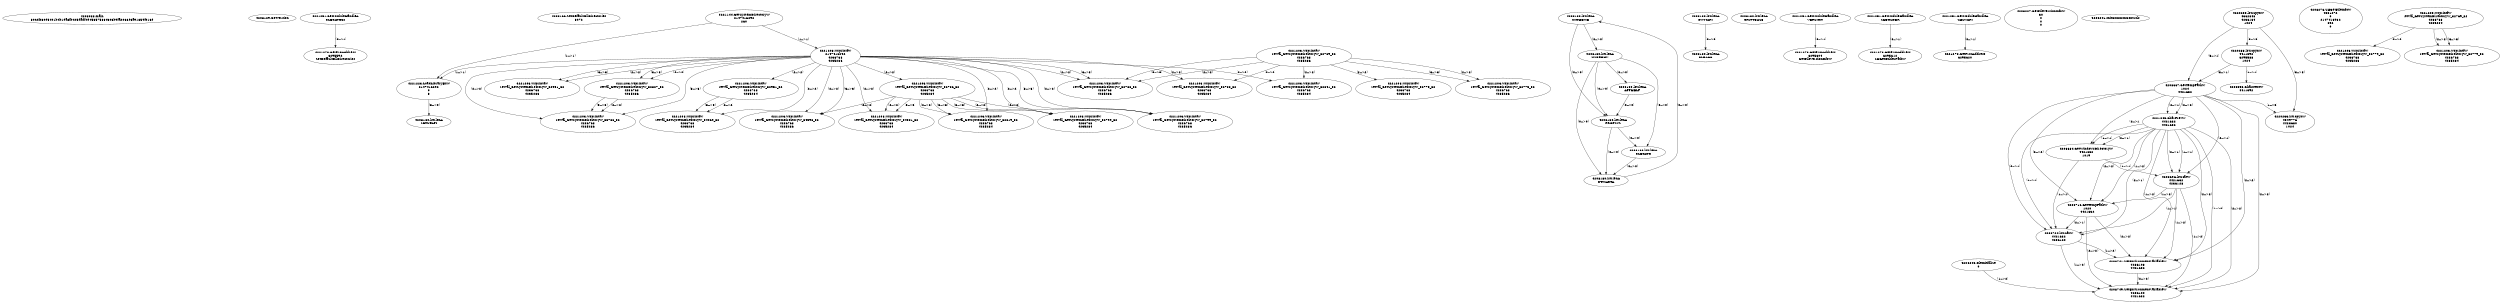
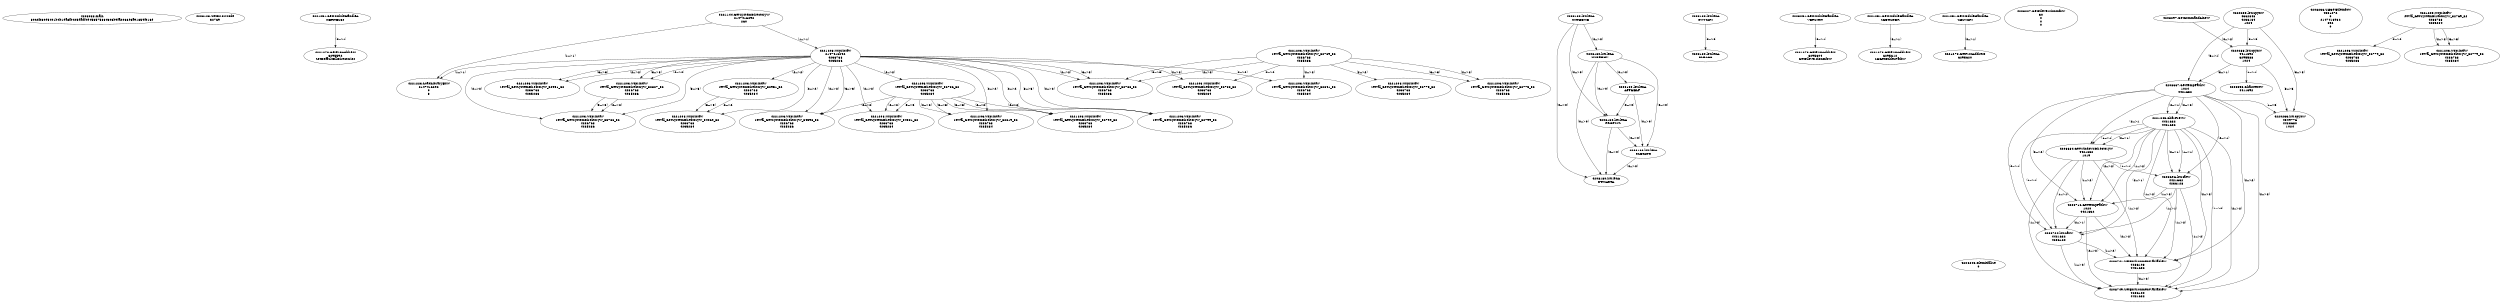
none -> (215, 18)
(272, 18) -> none
(335, 18) -> (335, 18)
(579, 18) -> none
(1754, 18) -> none
(1815, 18) -> (1815, 18)
(2116, 18) -> none
none -> (2187, 18)
(2331, 18) -> (2331, 18)
none -> (2278, 84)
(1677, 91) -> (1557, 106)
none -> (1639, 119)
(429, 122) -> none
none -> (2081, 179)
none -> (2122, 204)
(2036, 288) -> (2031, 236)
